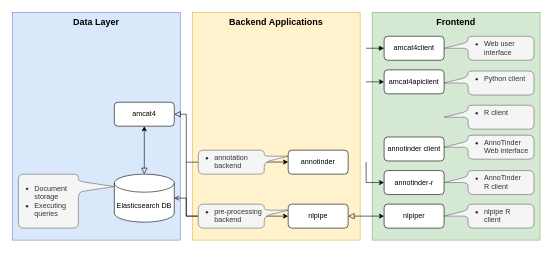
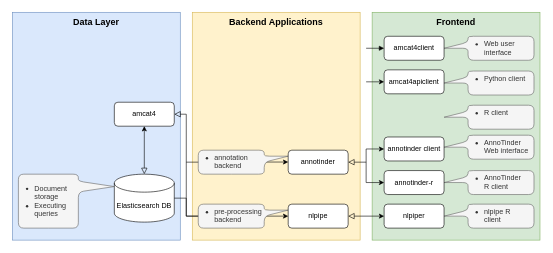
none -> (366, 149)
(178, 198) -> (177, 198)
